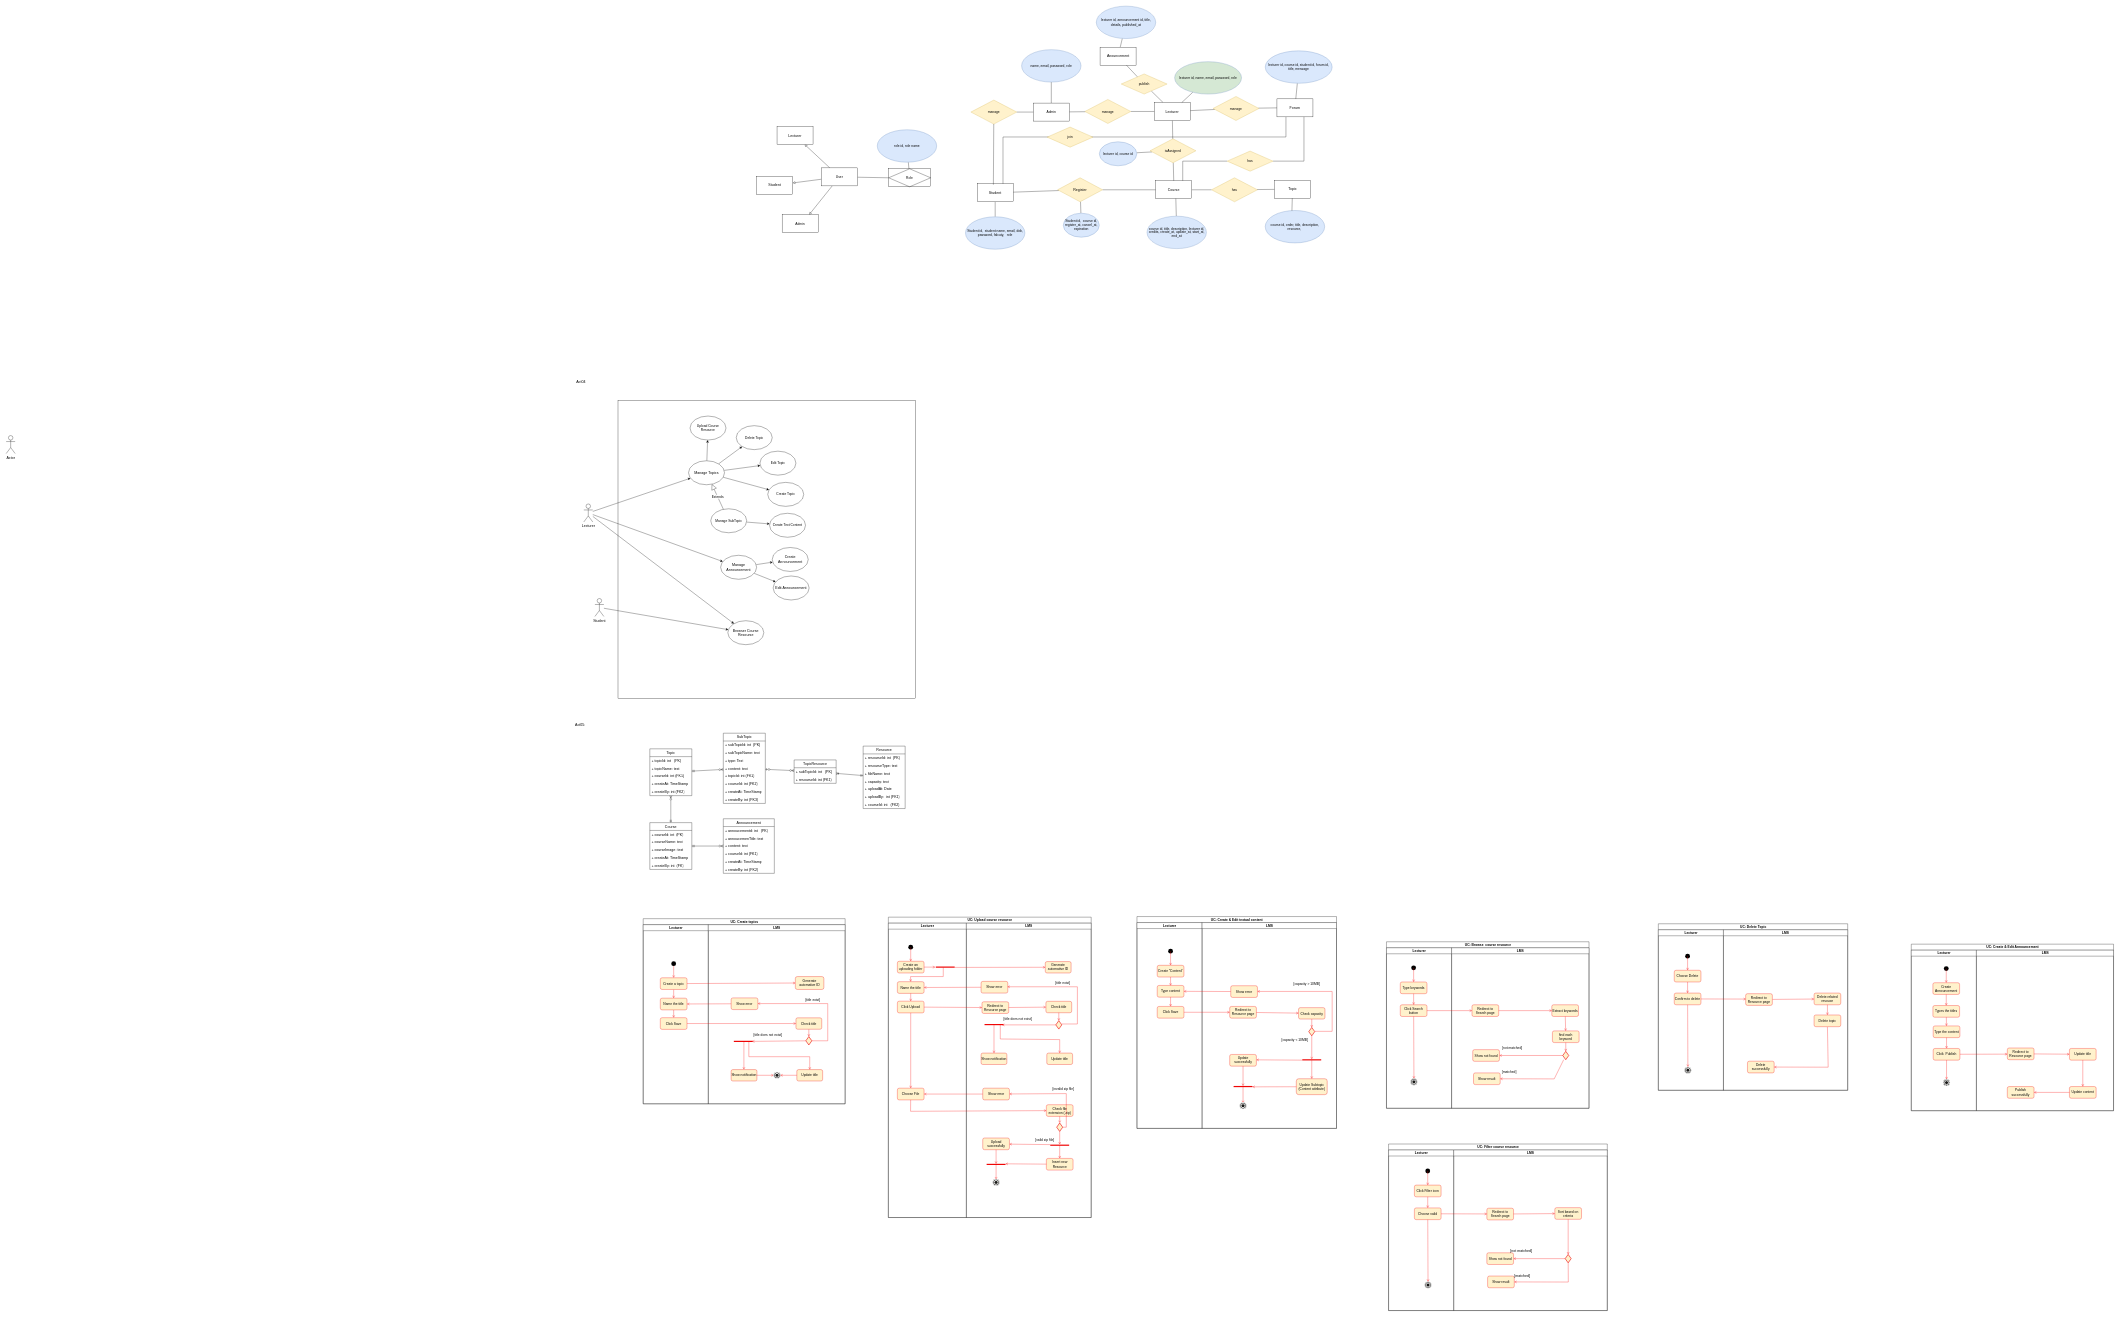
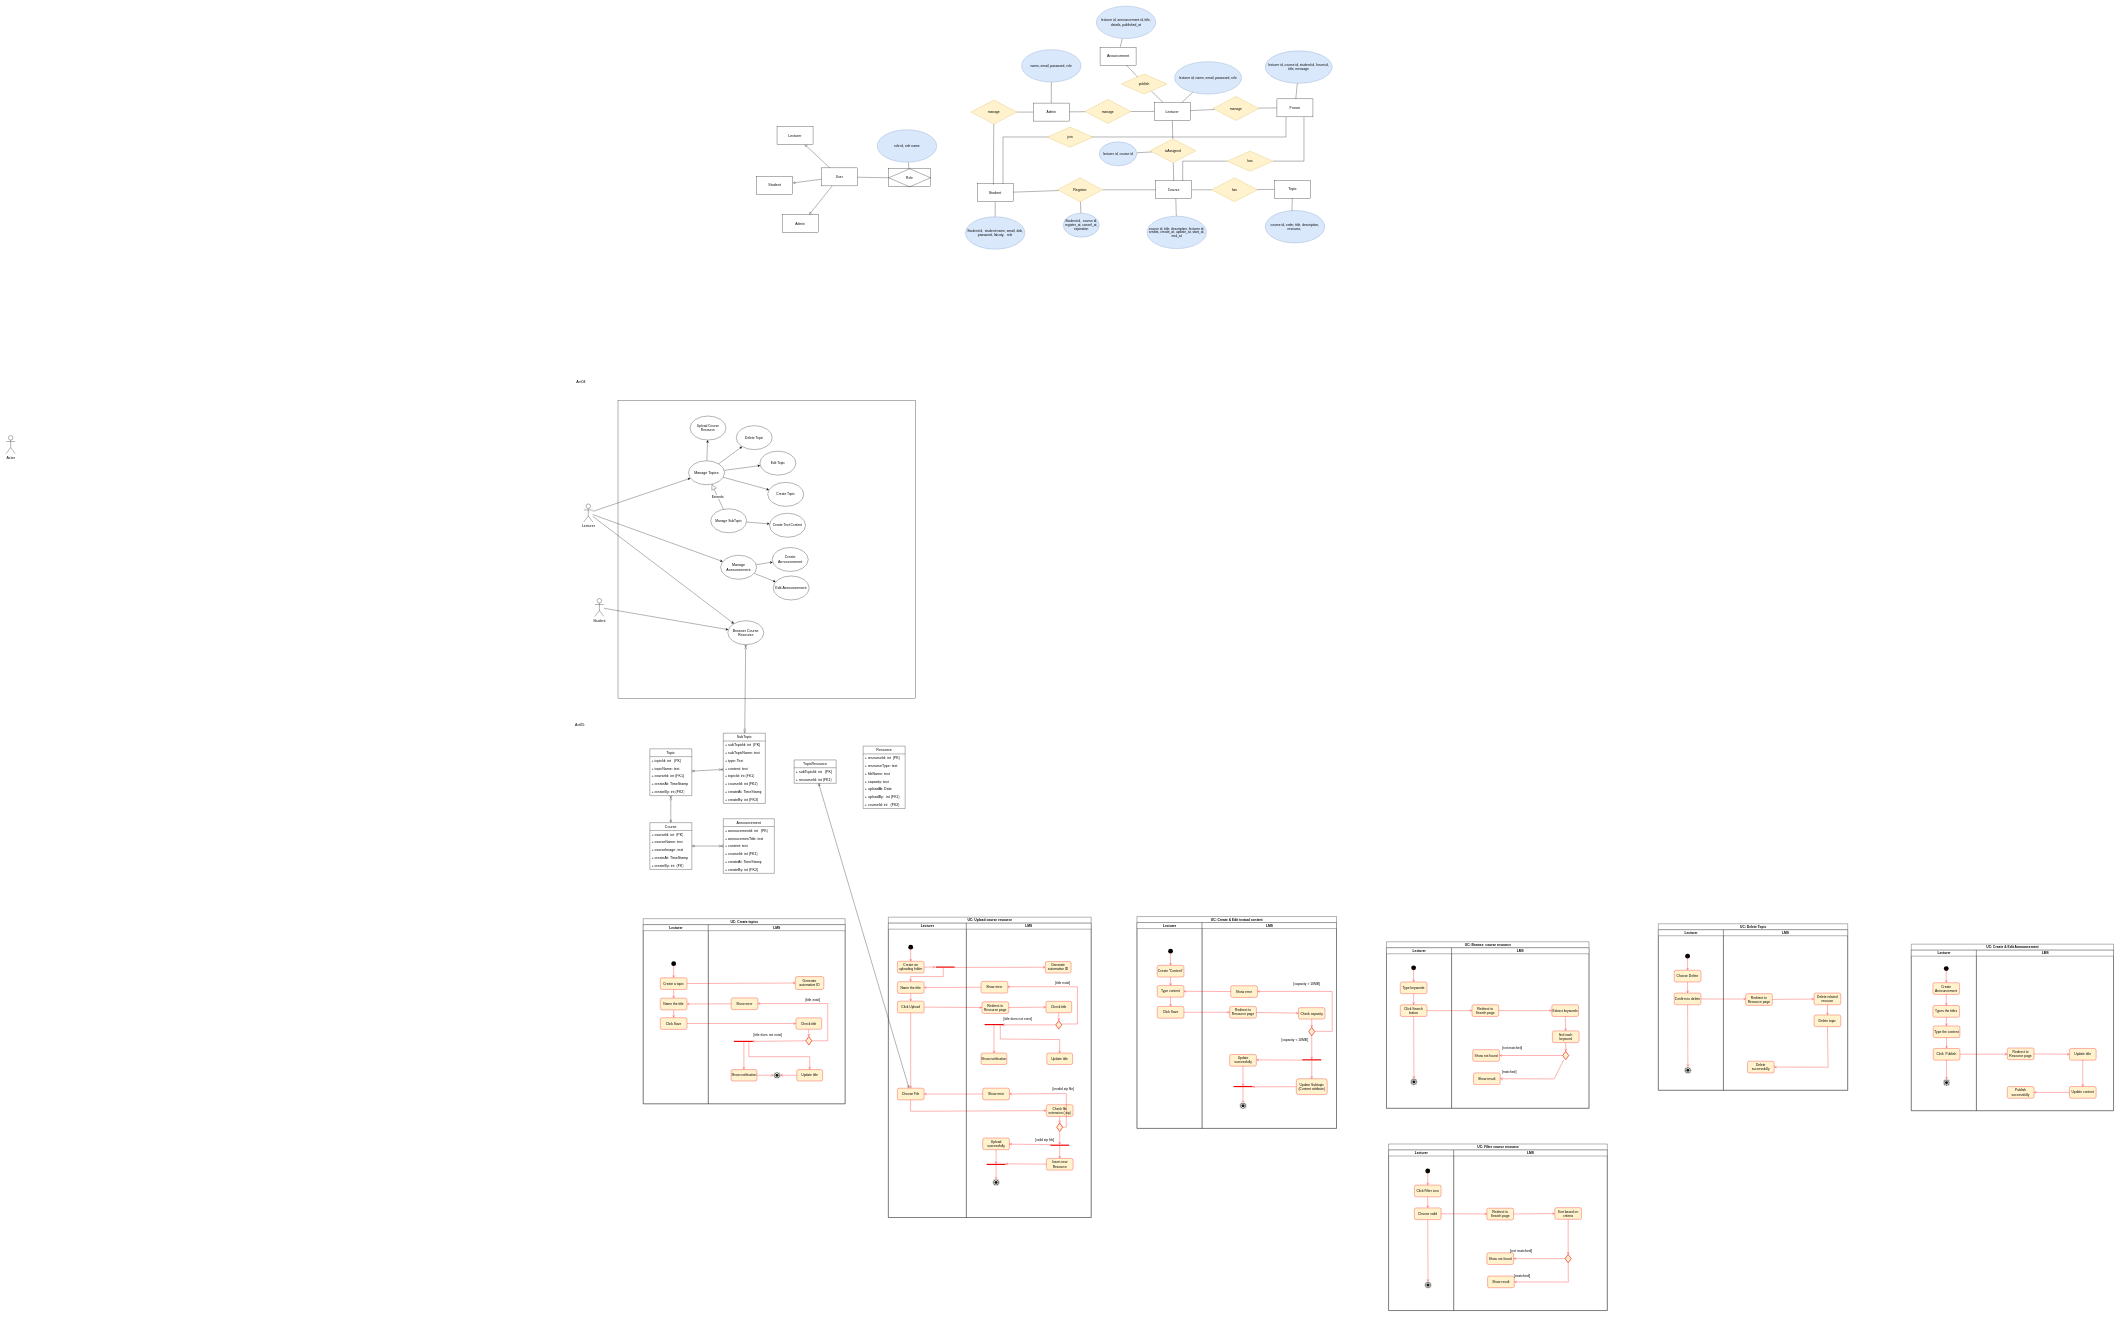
(1208, 78) -> (1208, 78)
(773, 769) -> (745, 673)
(860, 775) -> (908, 1085)
